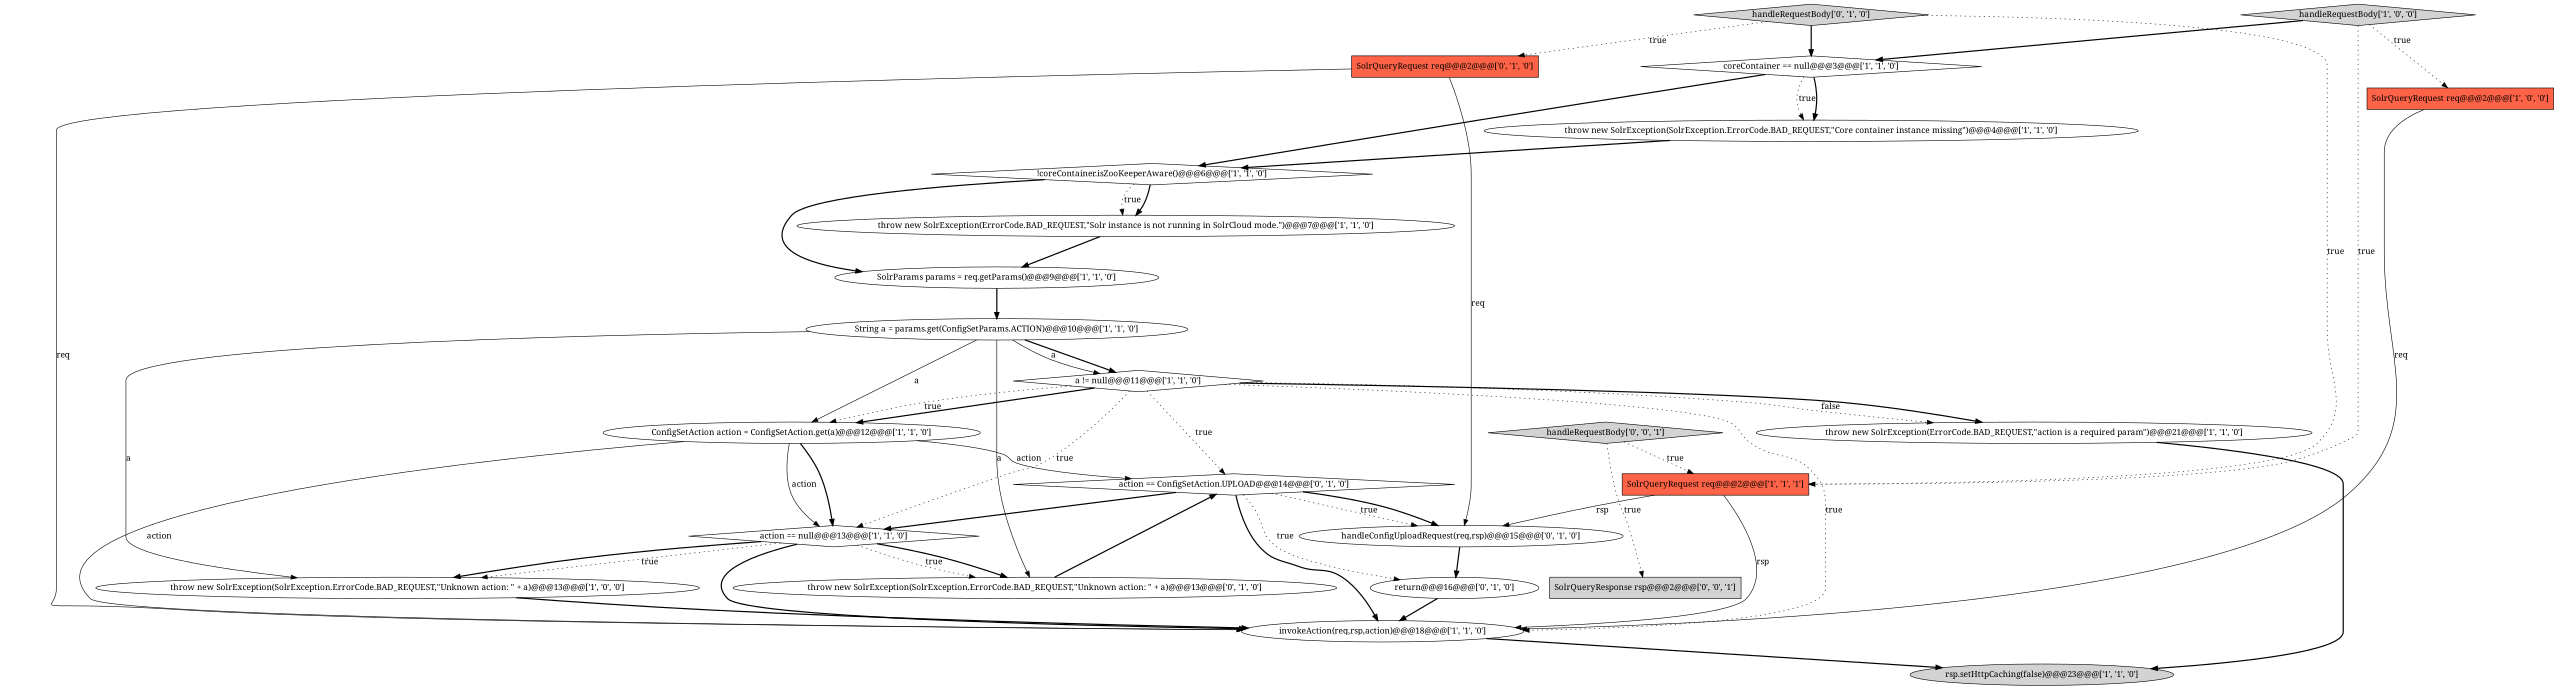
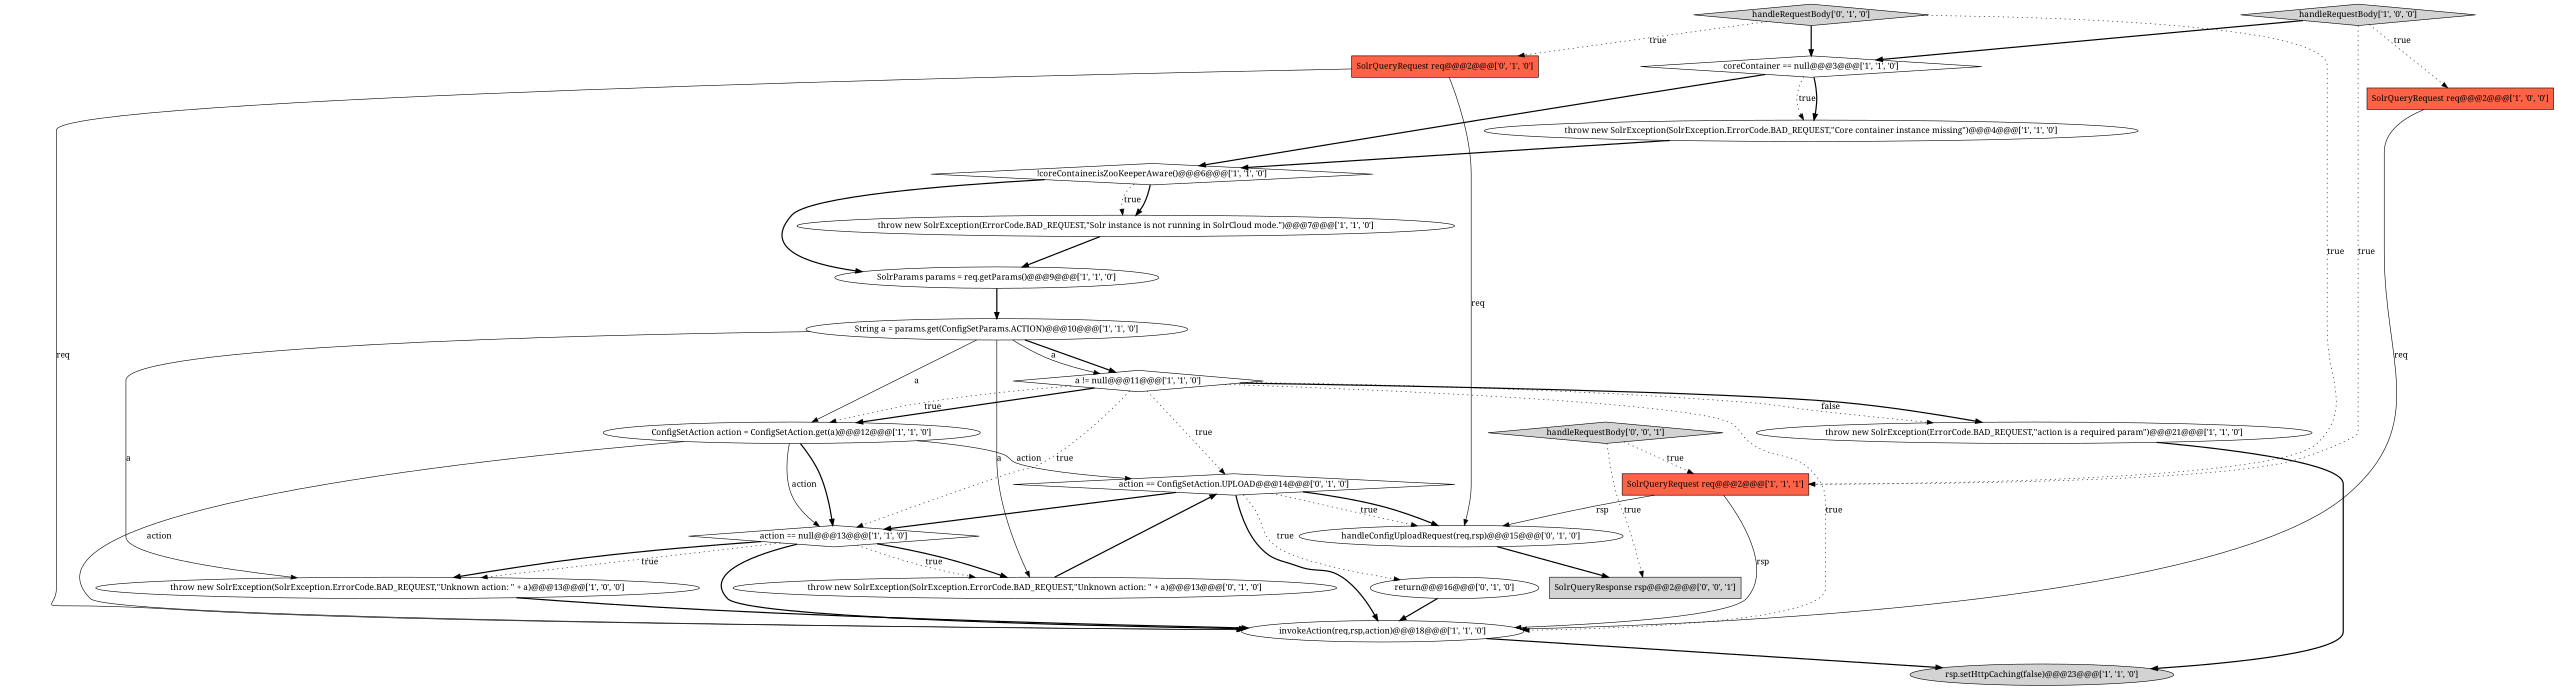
(1458, 559) -> (1550, 561)
